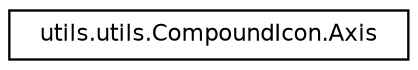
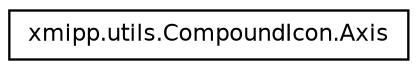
(209, 35) -> (209, 35)
